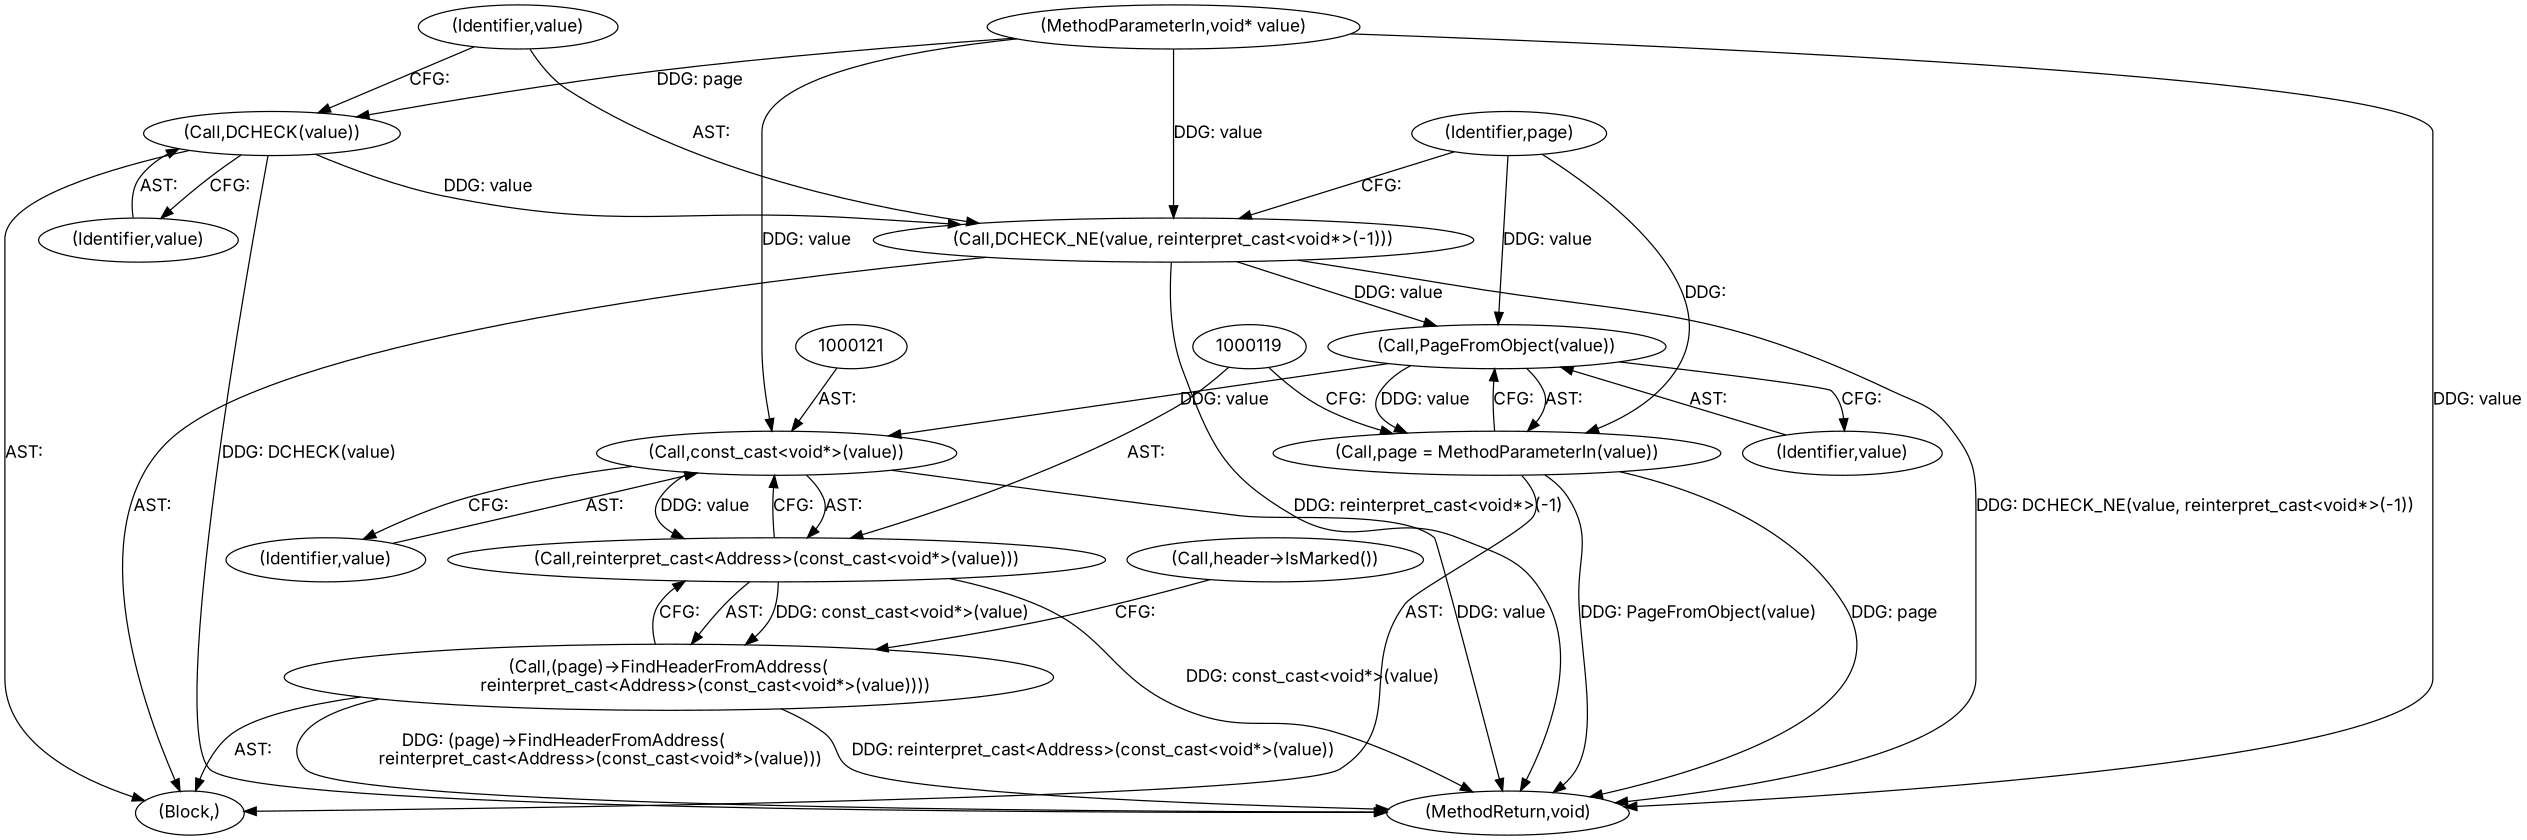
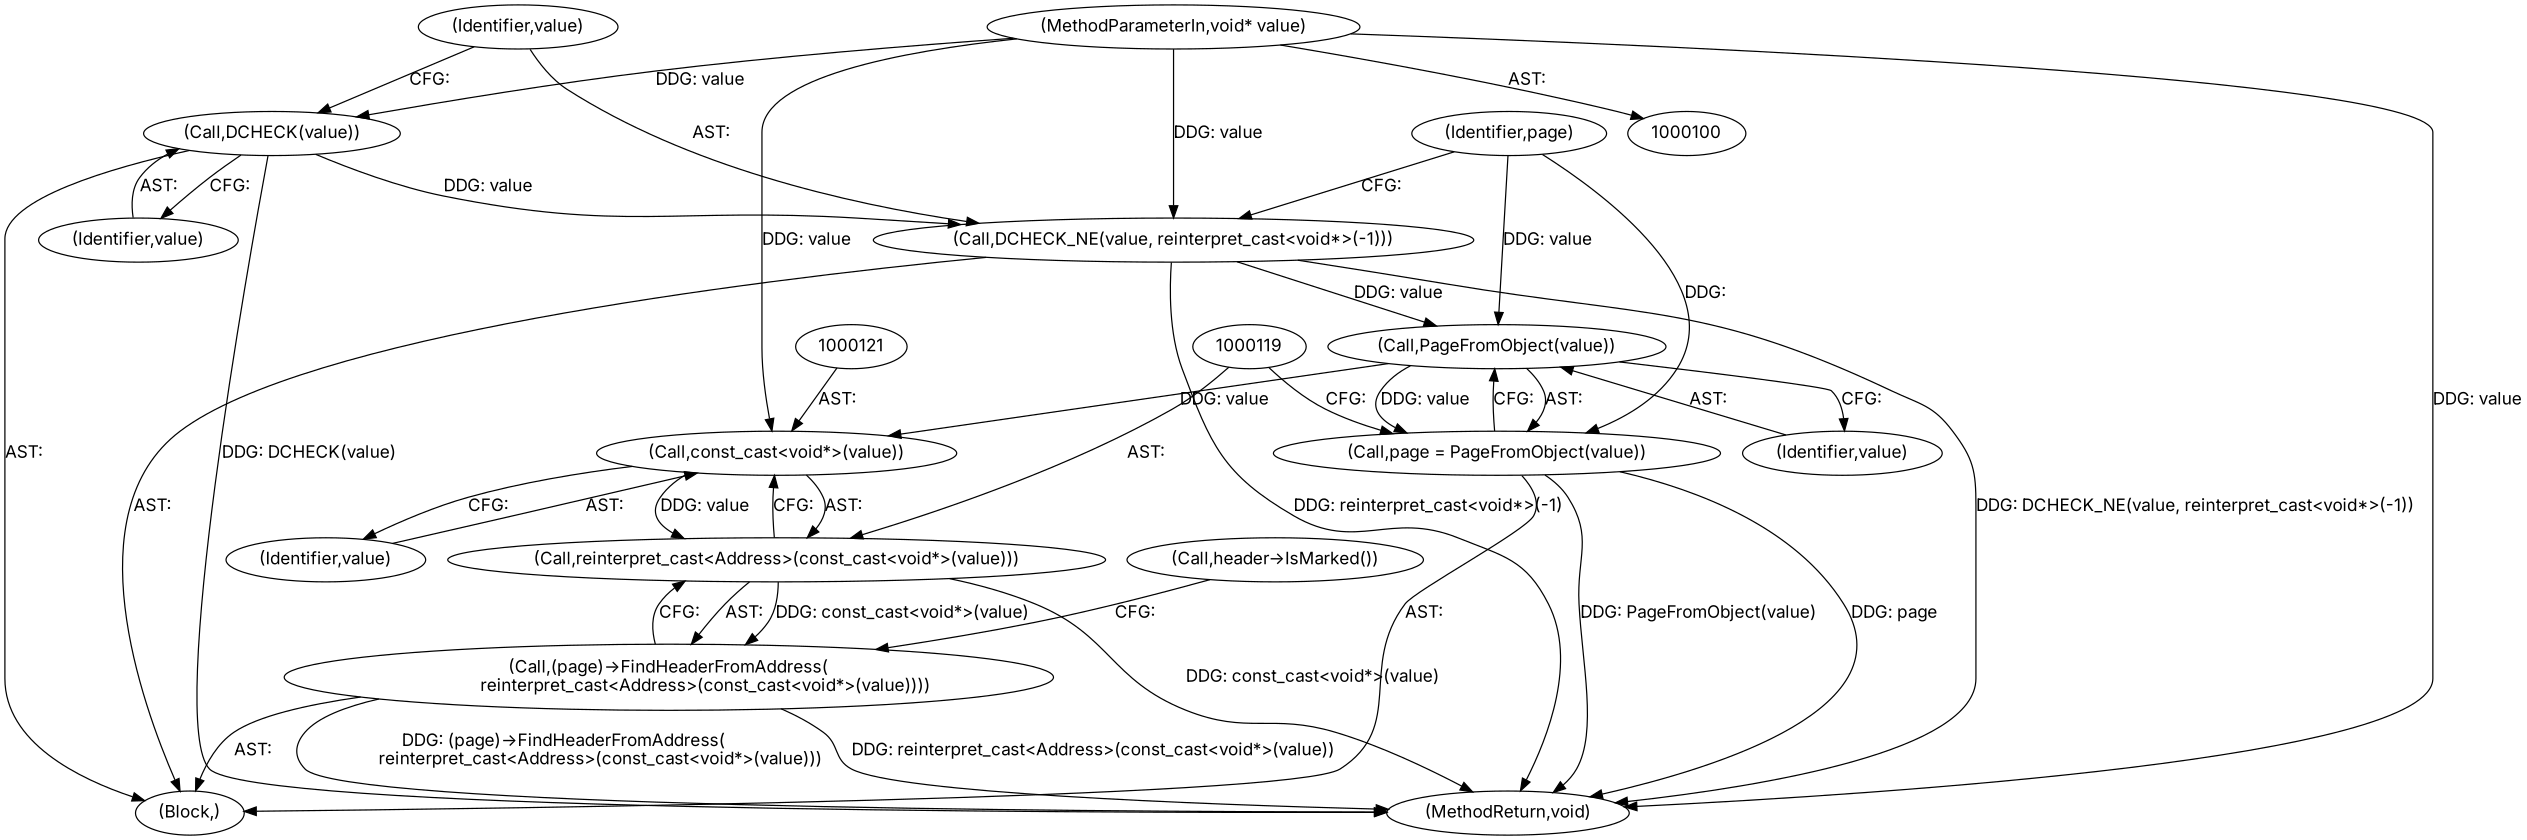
(700, 80) -> (700, 80)
none -> (1687, 134)
(1497, 453) -> (1497, 453)
(1268, 517) -> none
